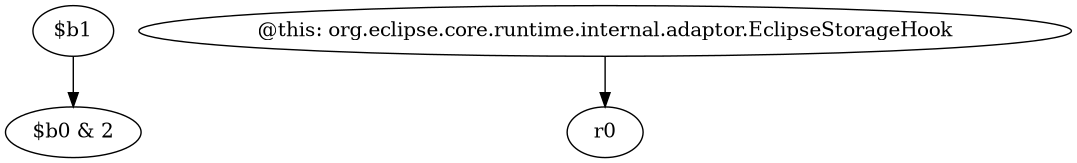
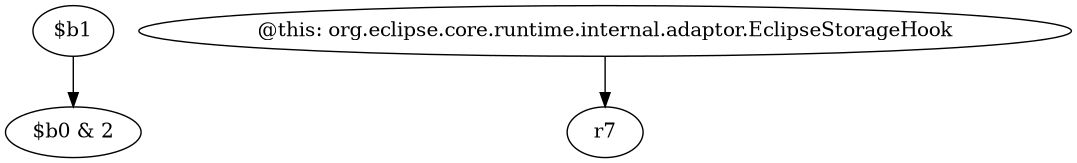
(605, 132) -> (605, 132)
